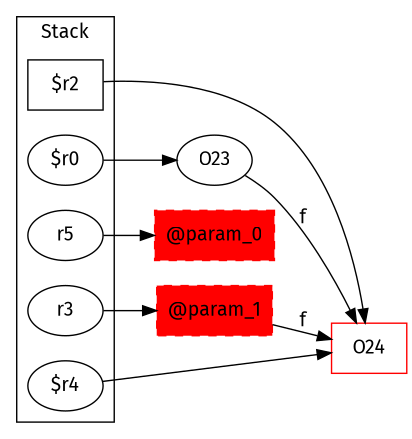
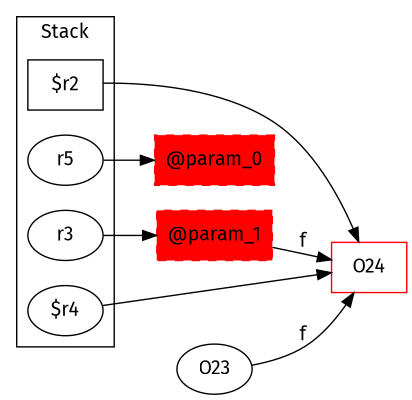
(65, 160) -> none
